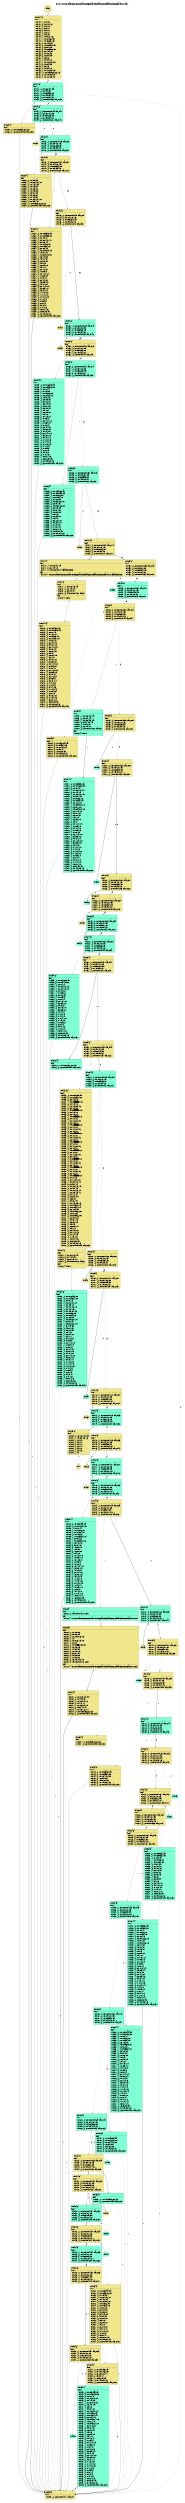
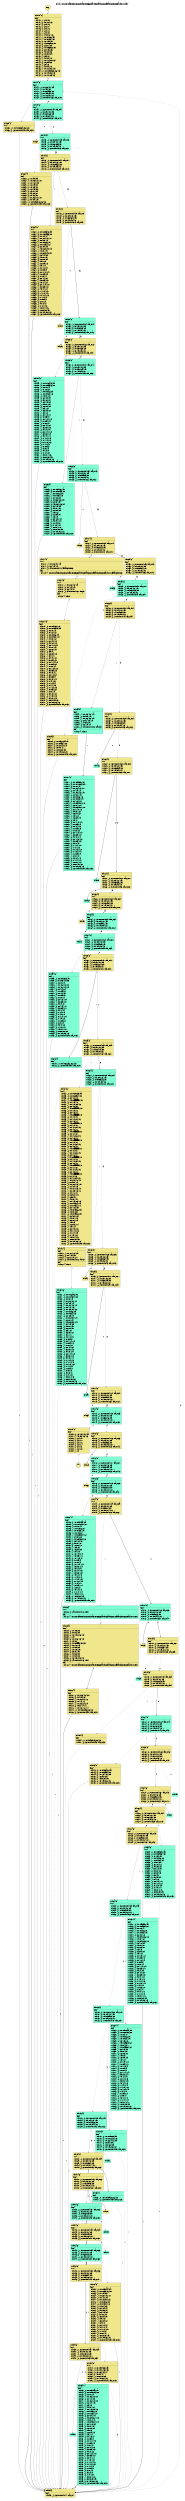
(48, 9) -> (48, 8)
